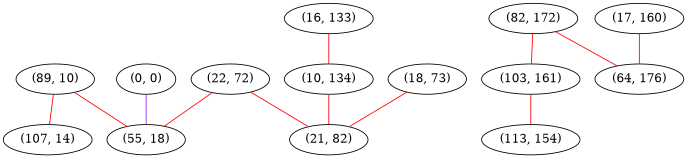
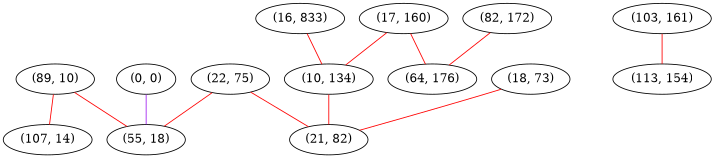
(329, 19) -> (300, 19)
none -> (366, 49)
(532, 49) -> none
(230, 79) -> (230, 79)
